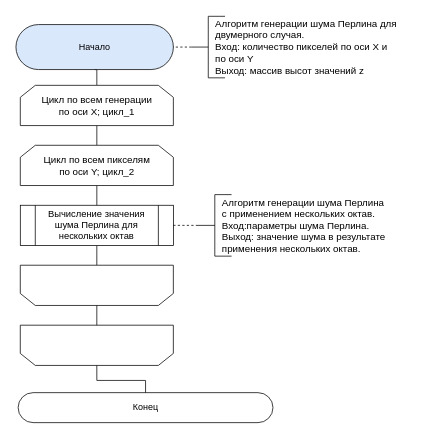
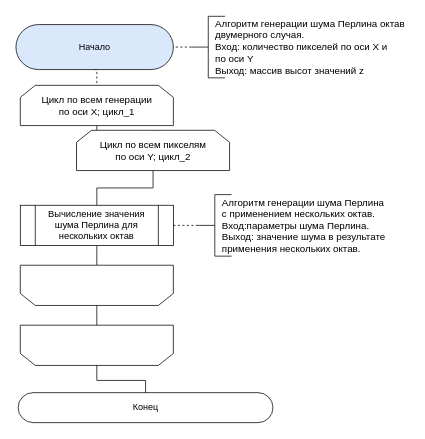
(299, 47) -> (304, 47)
(97, 76) -> (97, 76)
(97, 165) -> (153, 150)
